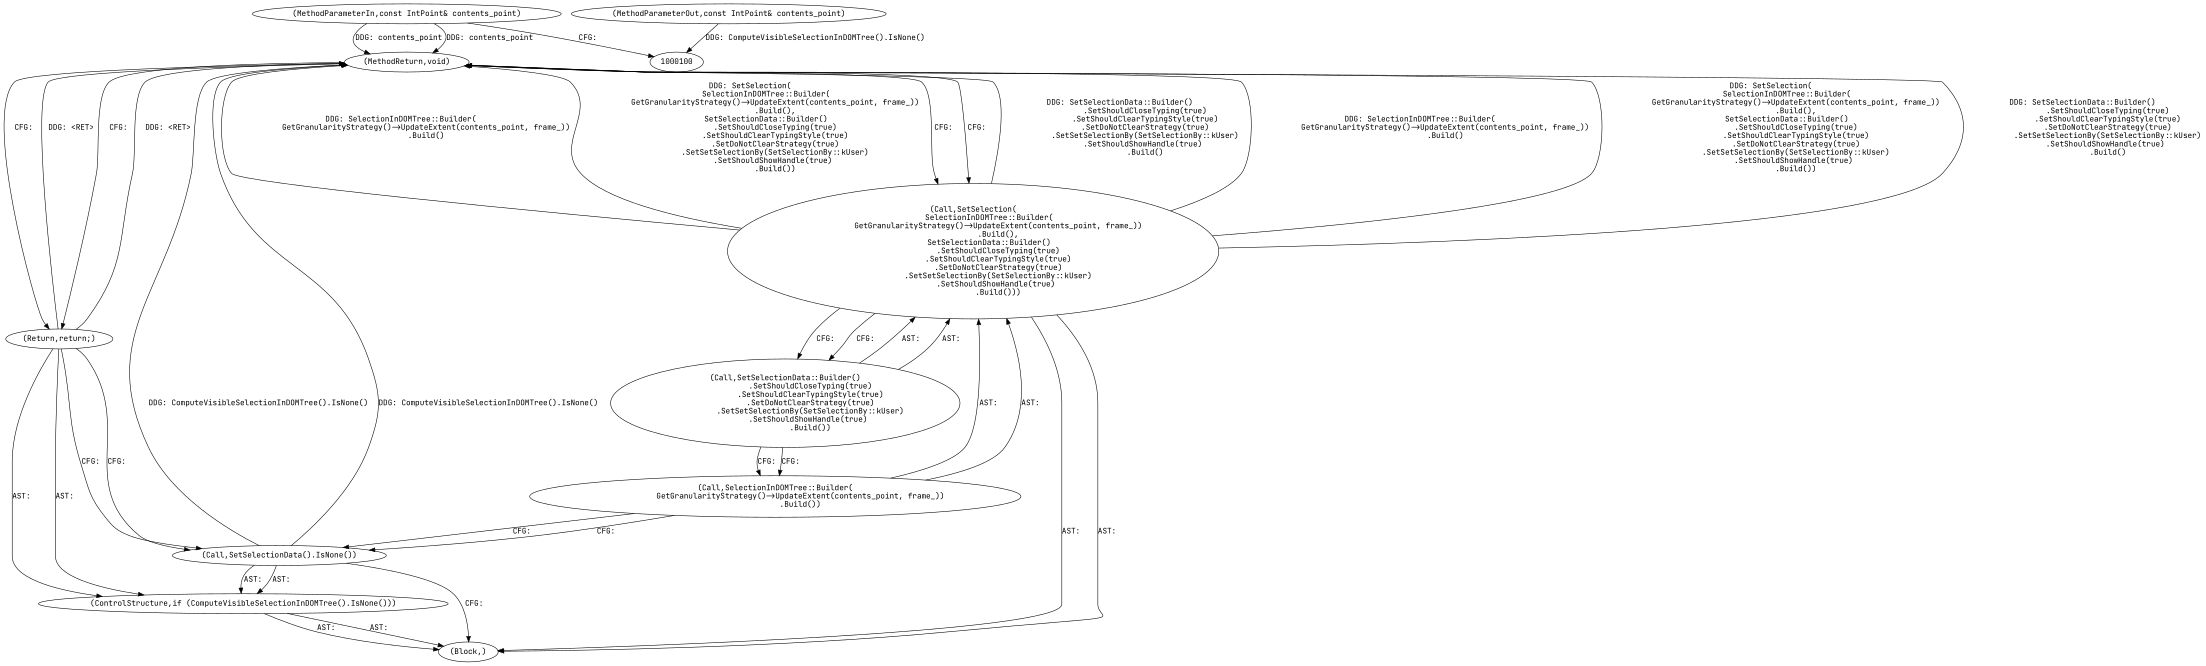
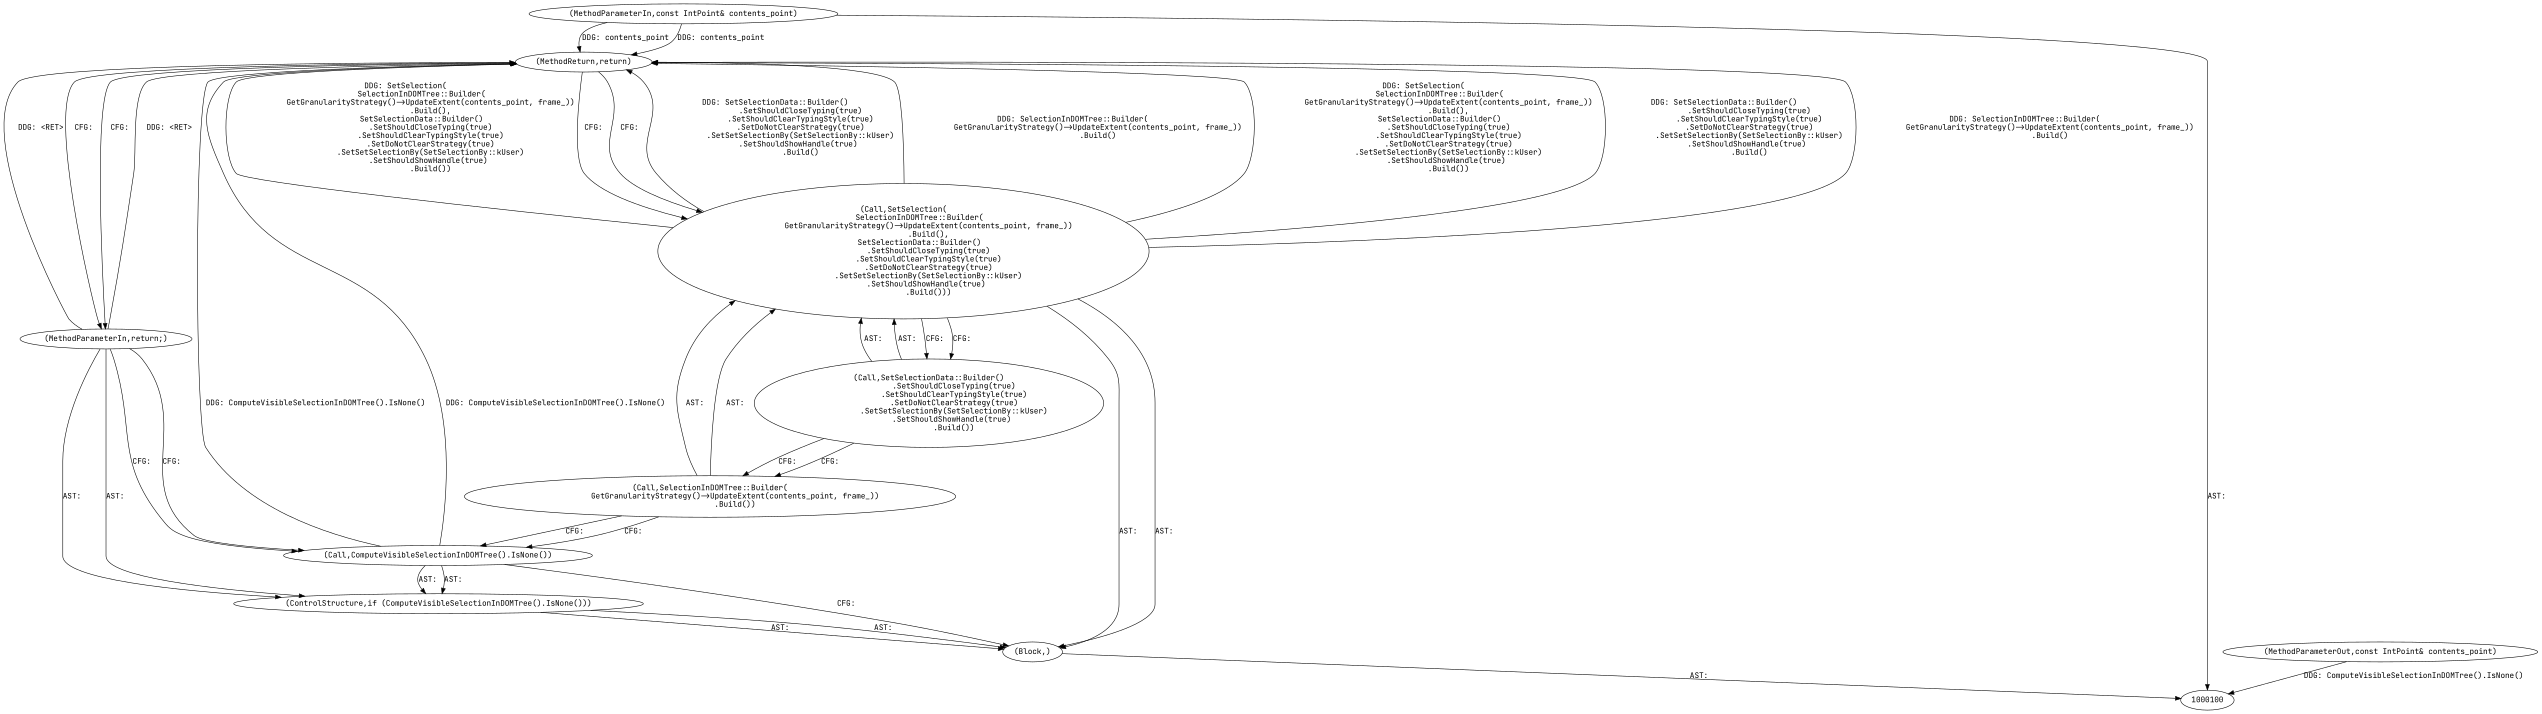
(590, 38) -> (2219, 496)
(407, 62) -> (584, 62)
(59, 339) -> (106, 339)
(279, 555) -> (438, 555)
none -> (1619, 676)
